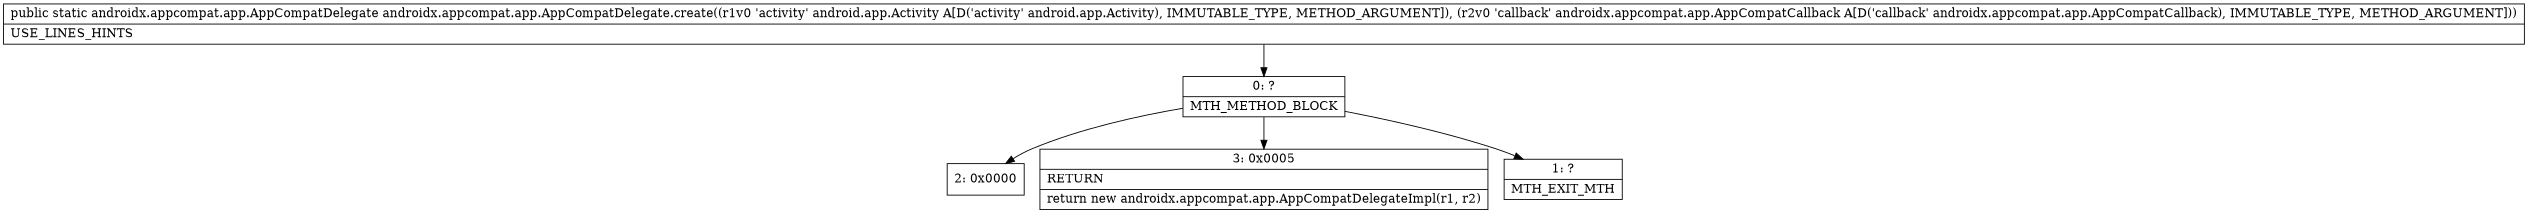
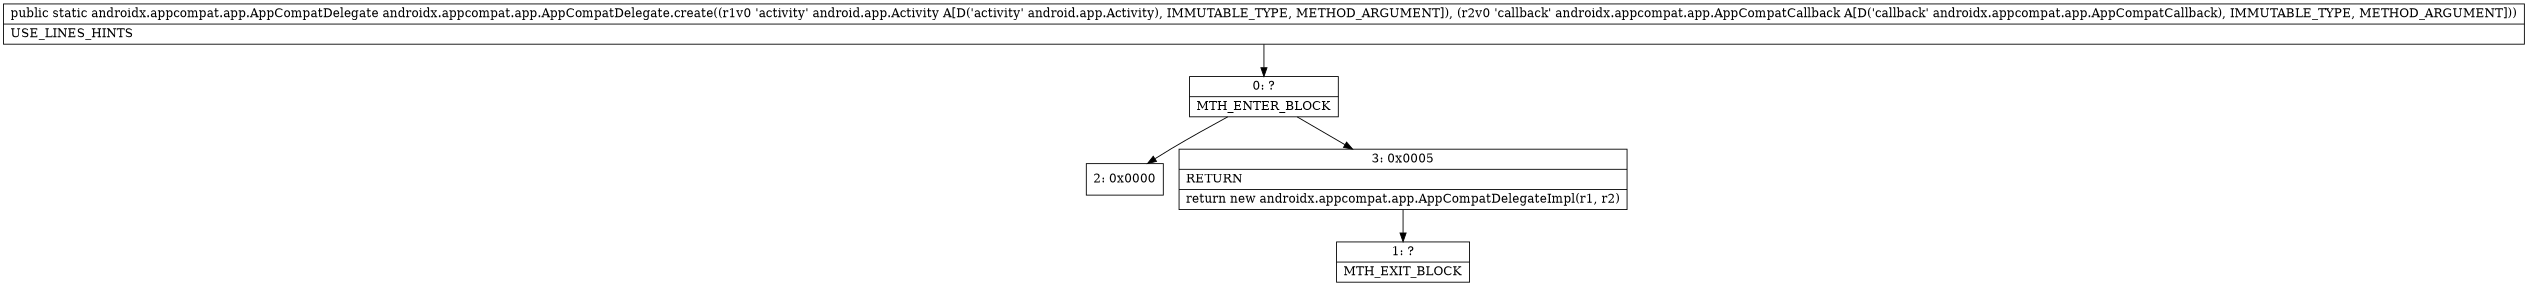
(1264, 106) -> (1264, 106)
(1431, 130) -> (1403, 221)
(1563, 189) -> (1403, 272)
